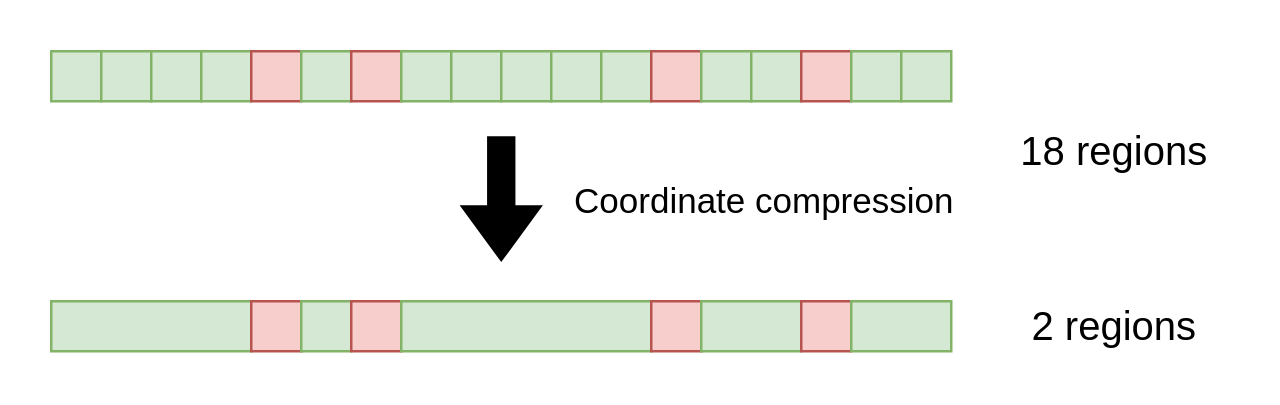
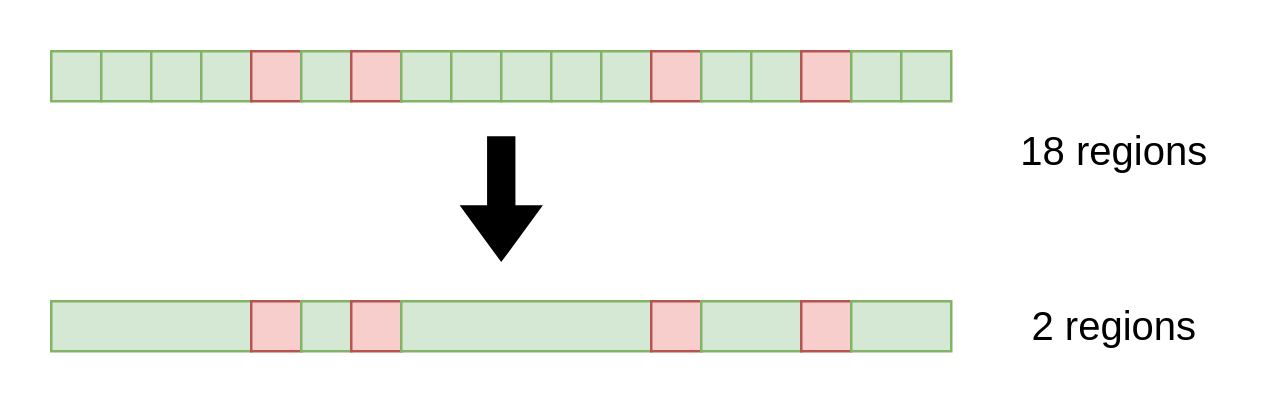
(764, 201) -> none
